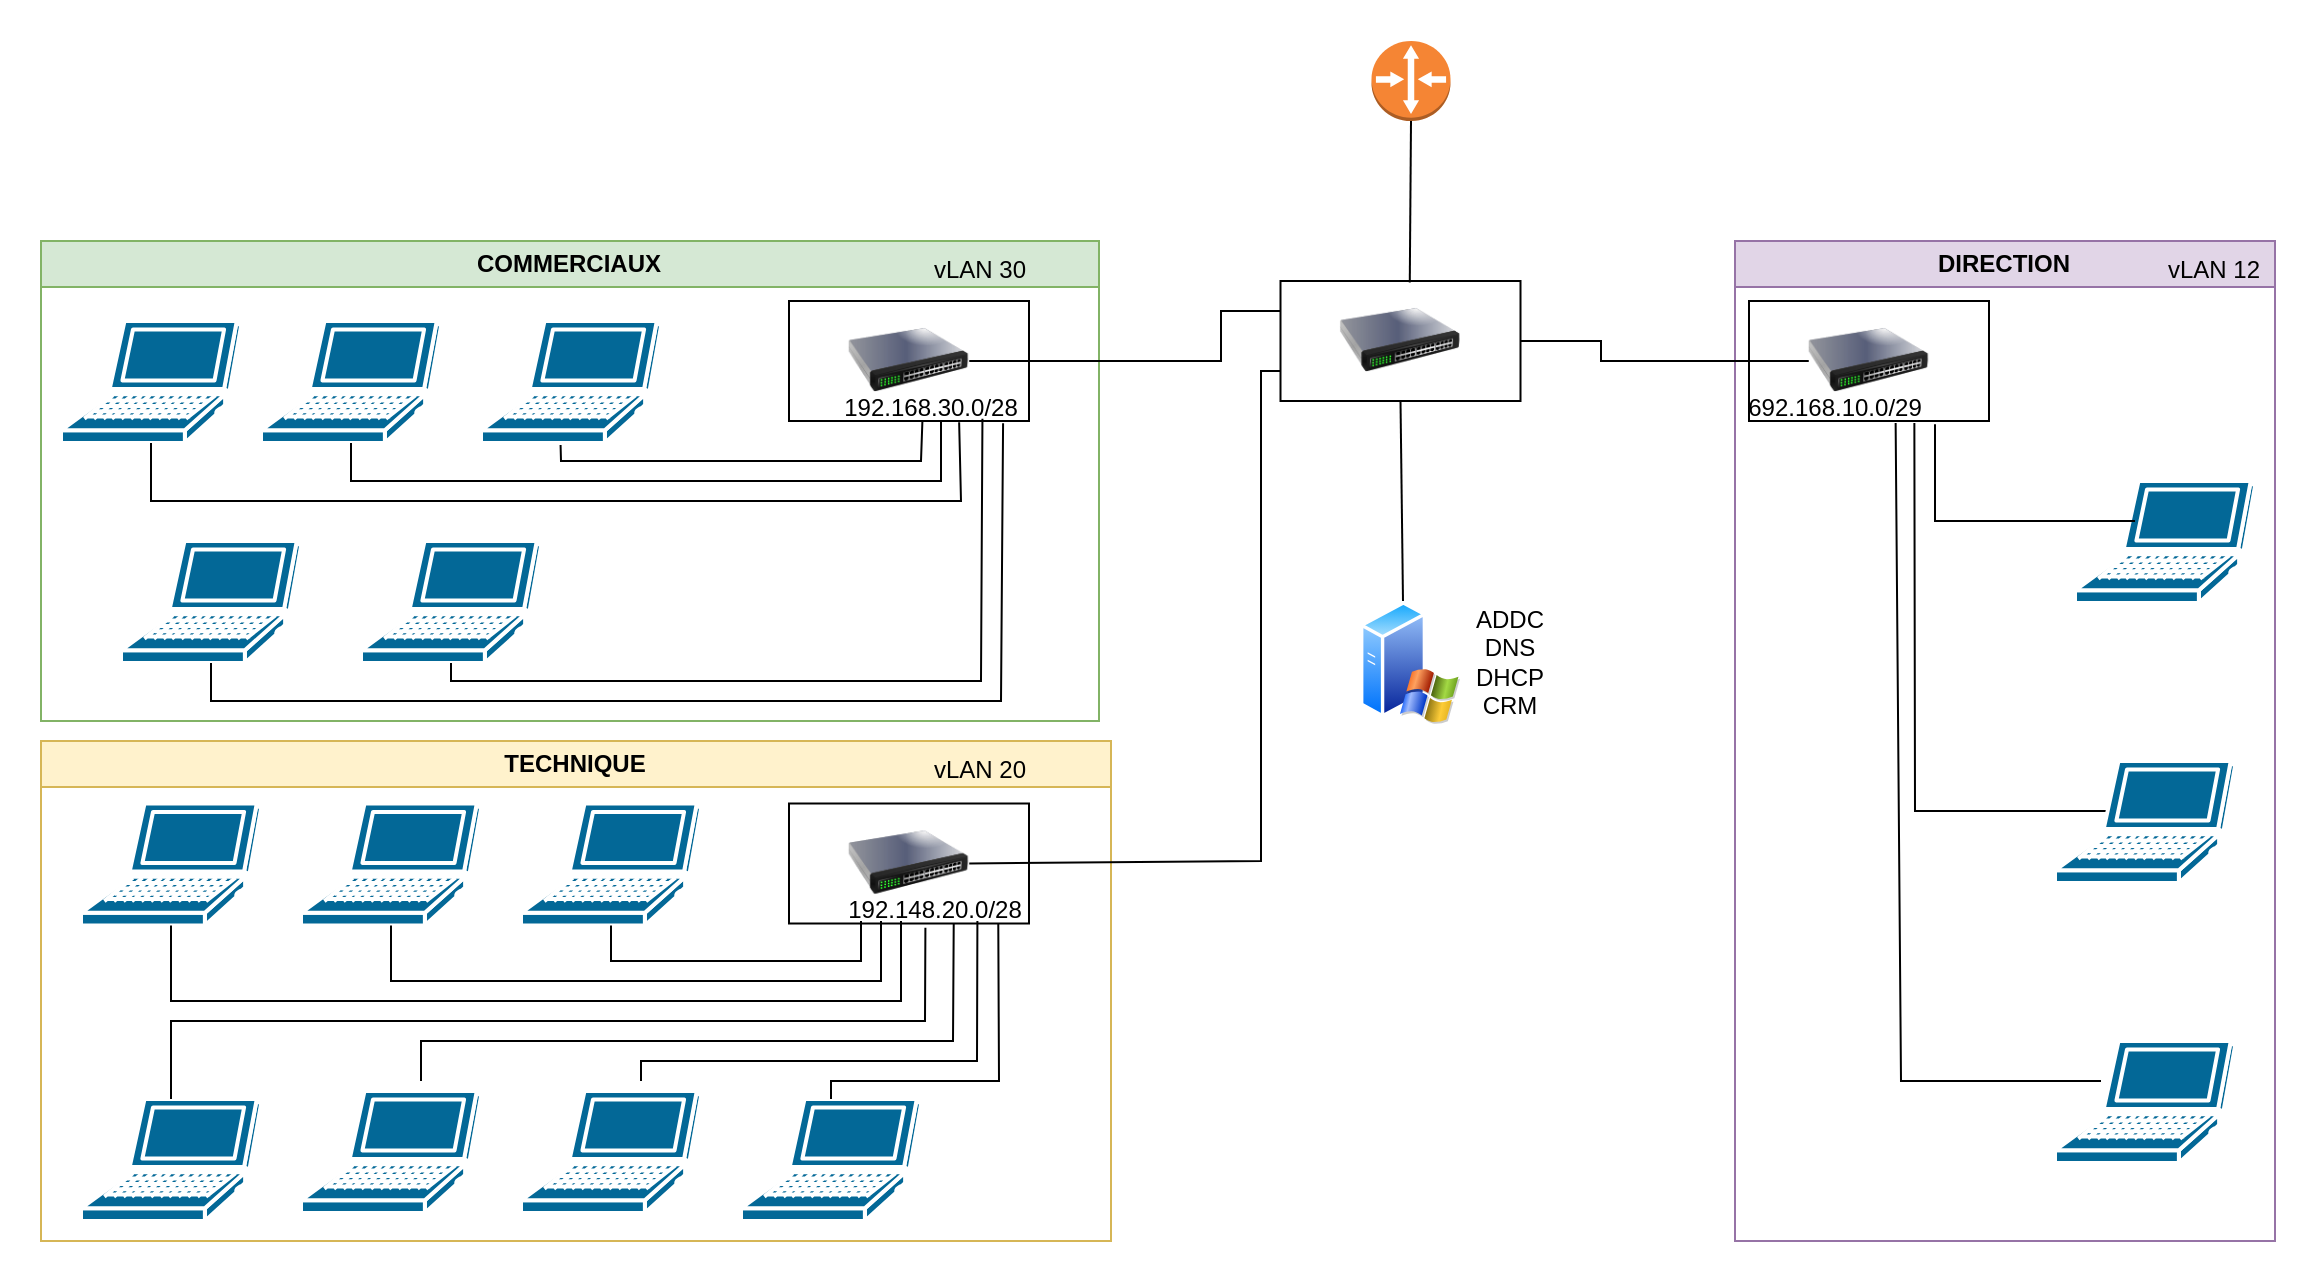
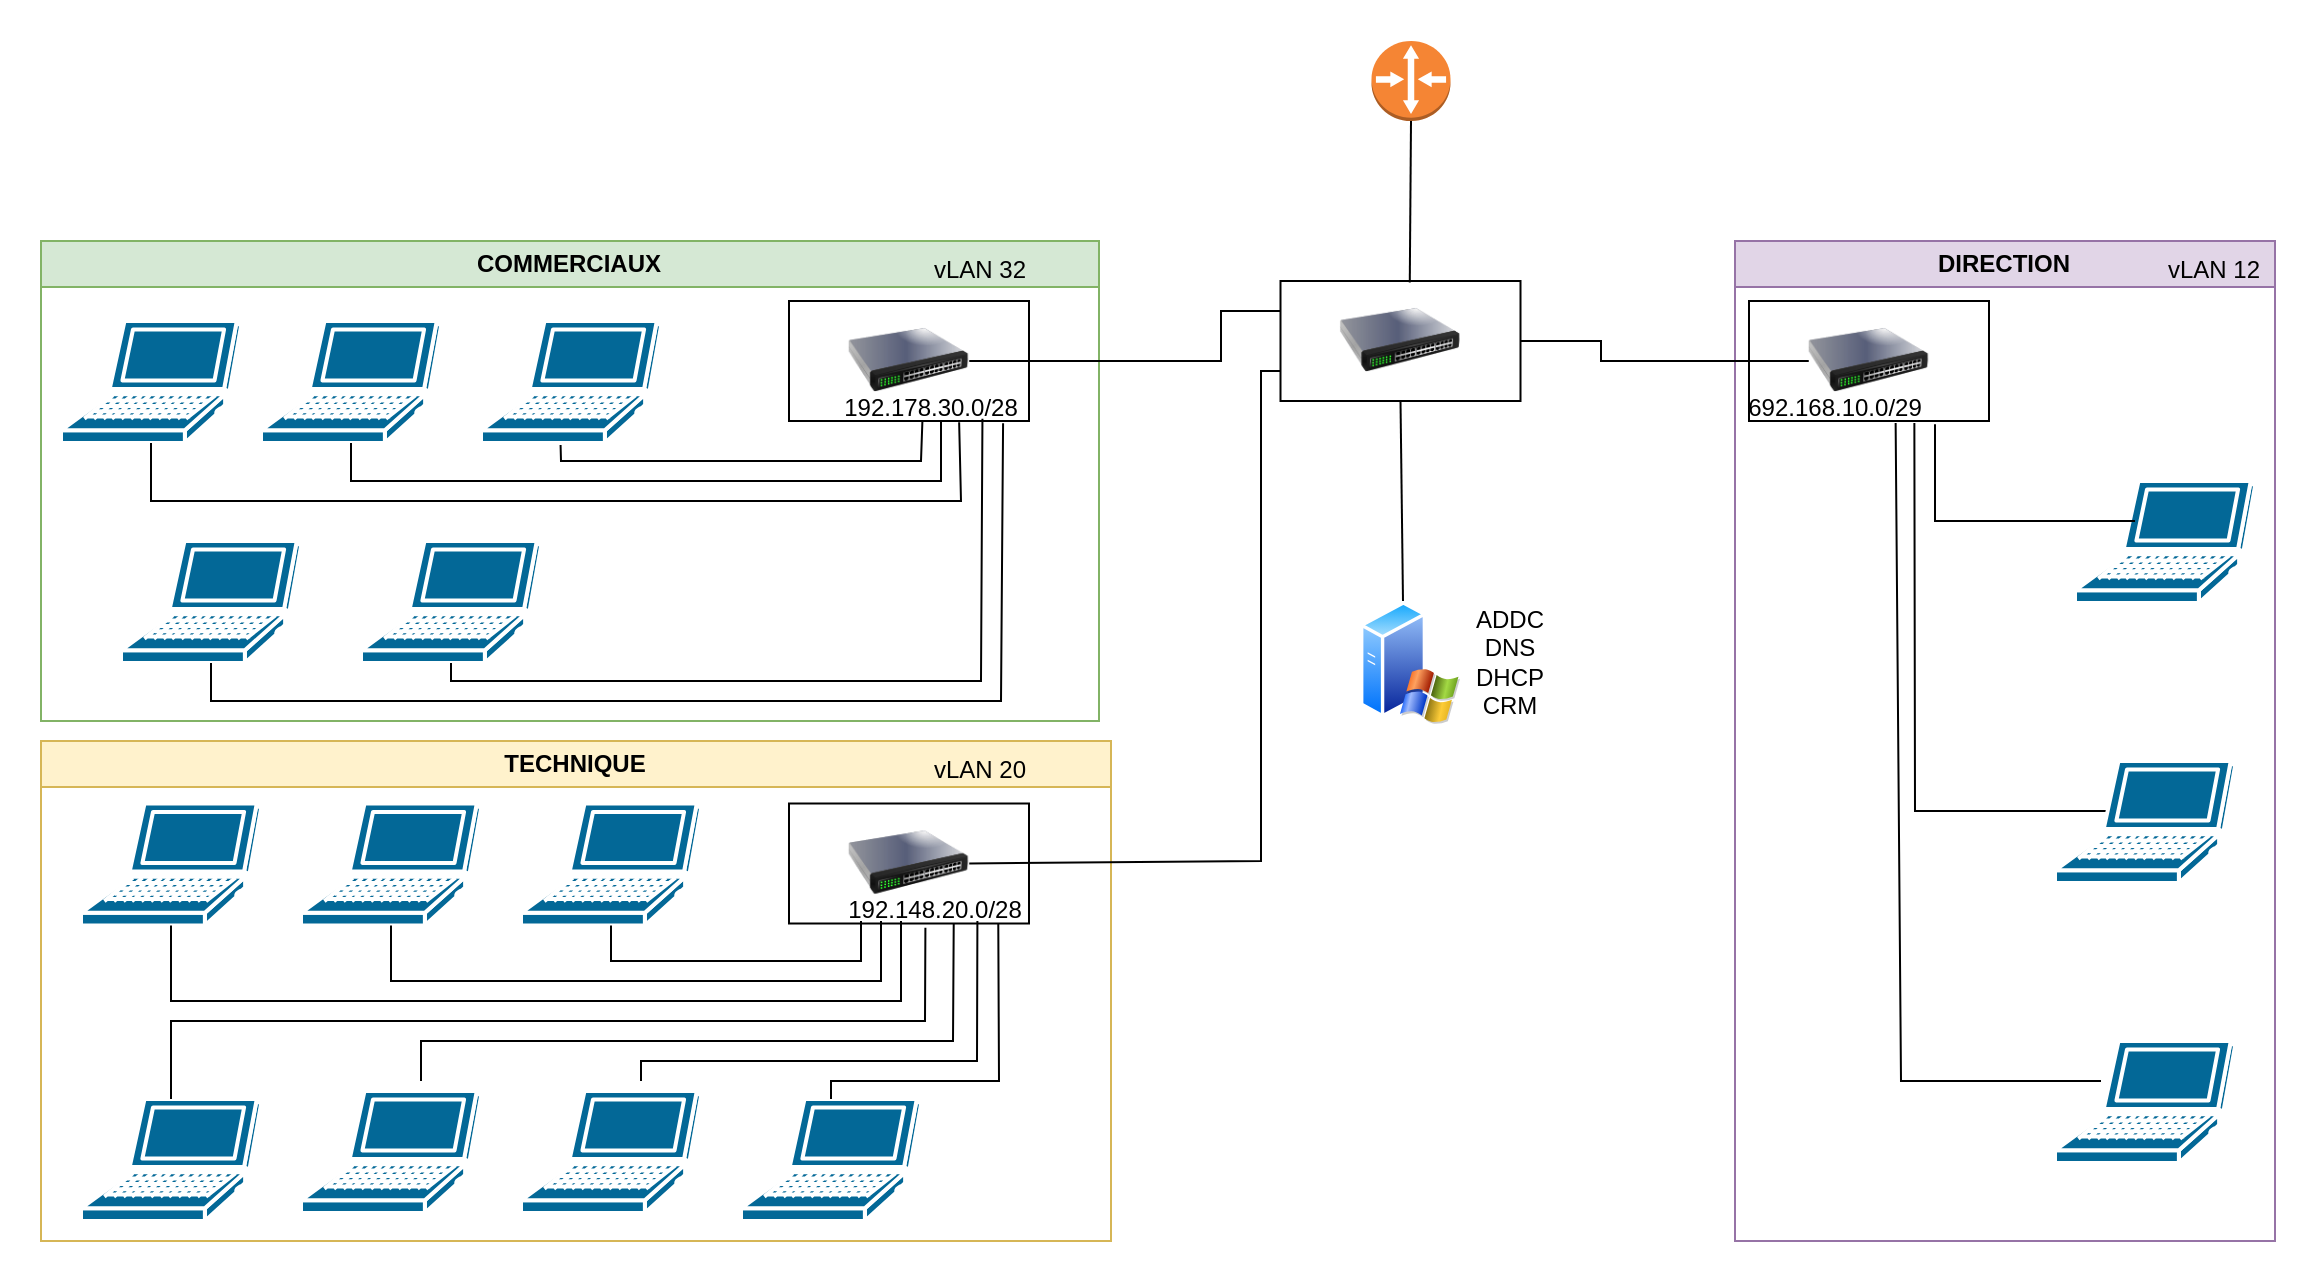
(981, 271) -> (981, 271)
(932, 409) -> (932, 409)
